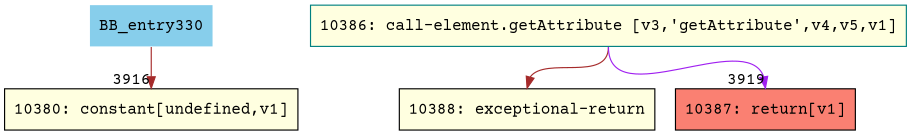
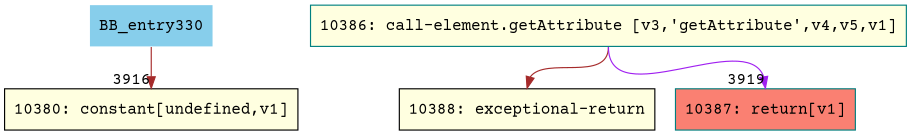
(765, 109) -> (765, 109)
